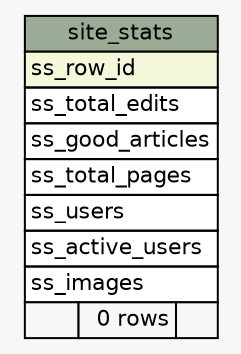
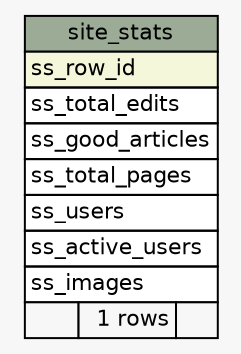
(133, 319) -> (133, 319)
